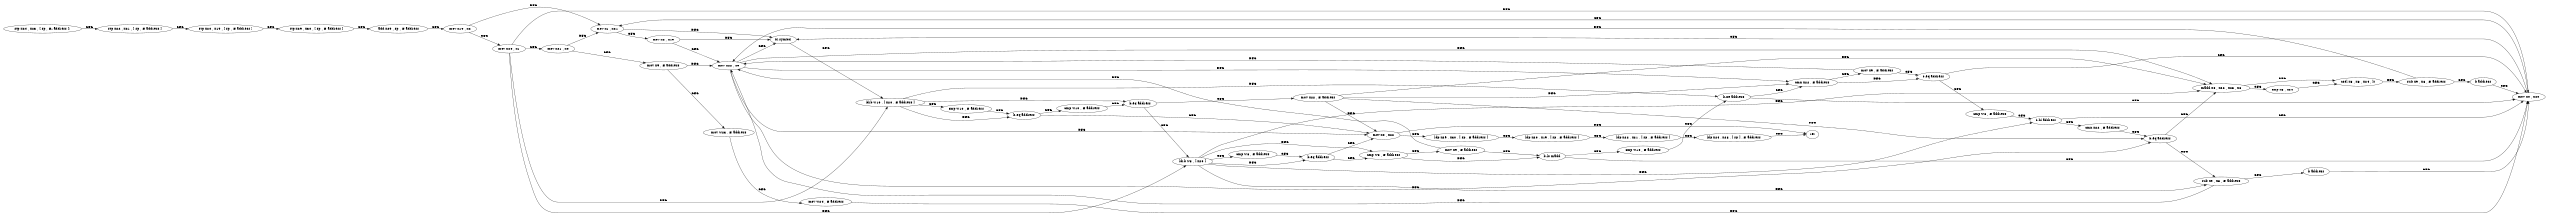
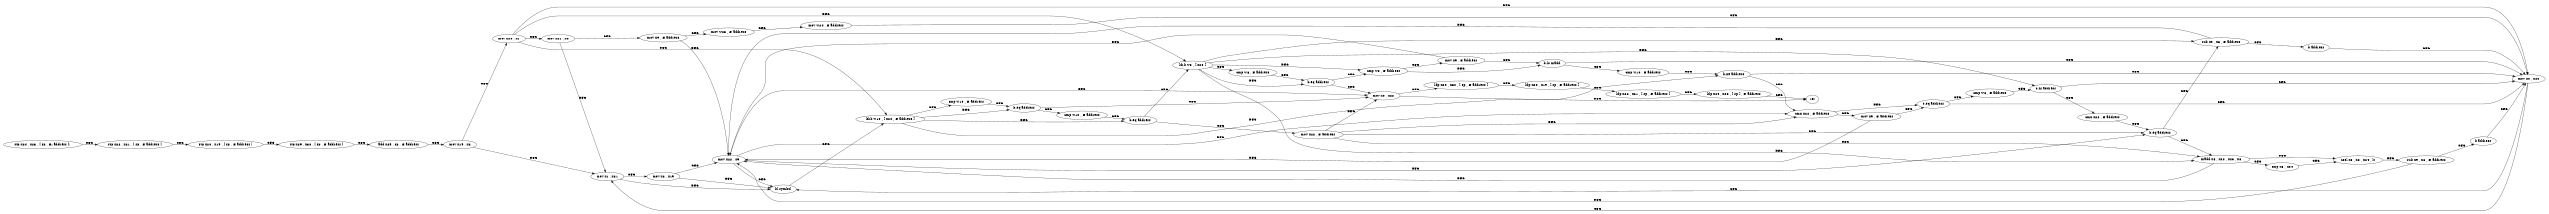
(1477, 50) -> (1482, 180)
(1734, 211) -> (1734, 15)
